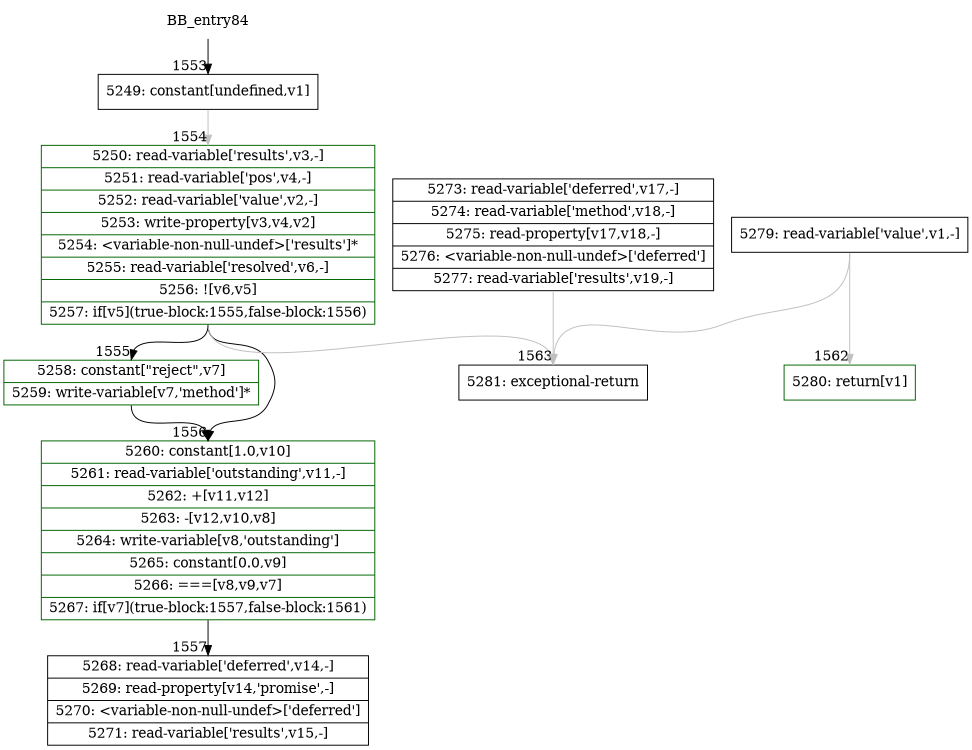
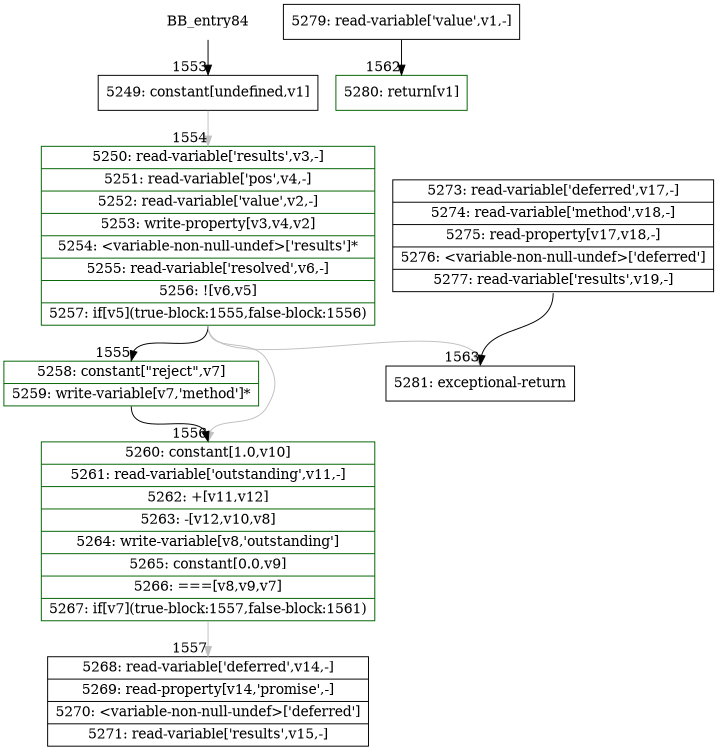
(850, 304) -> (402, 52)
(553, 323) -> (521, 327)
(711, 328) -> none
(274, 378) -> (274, 379)
(208, 633) -> (208, 634)
